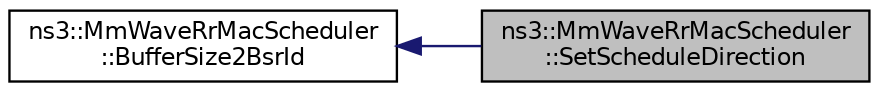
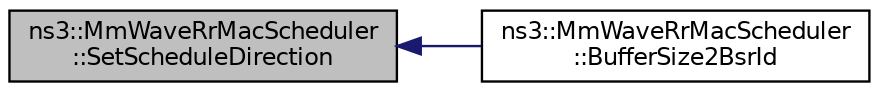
(451, 46) -> (451, 46)
